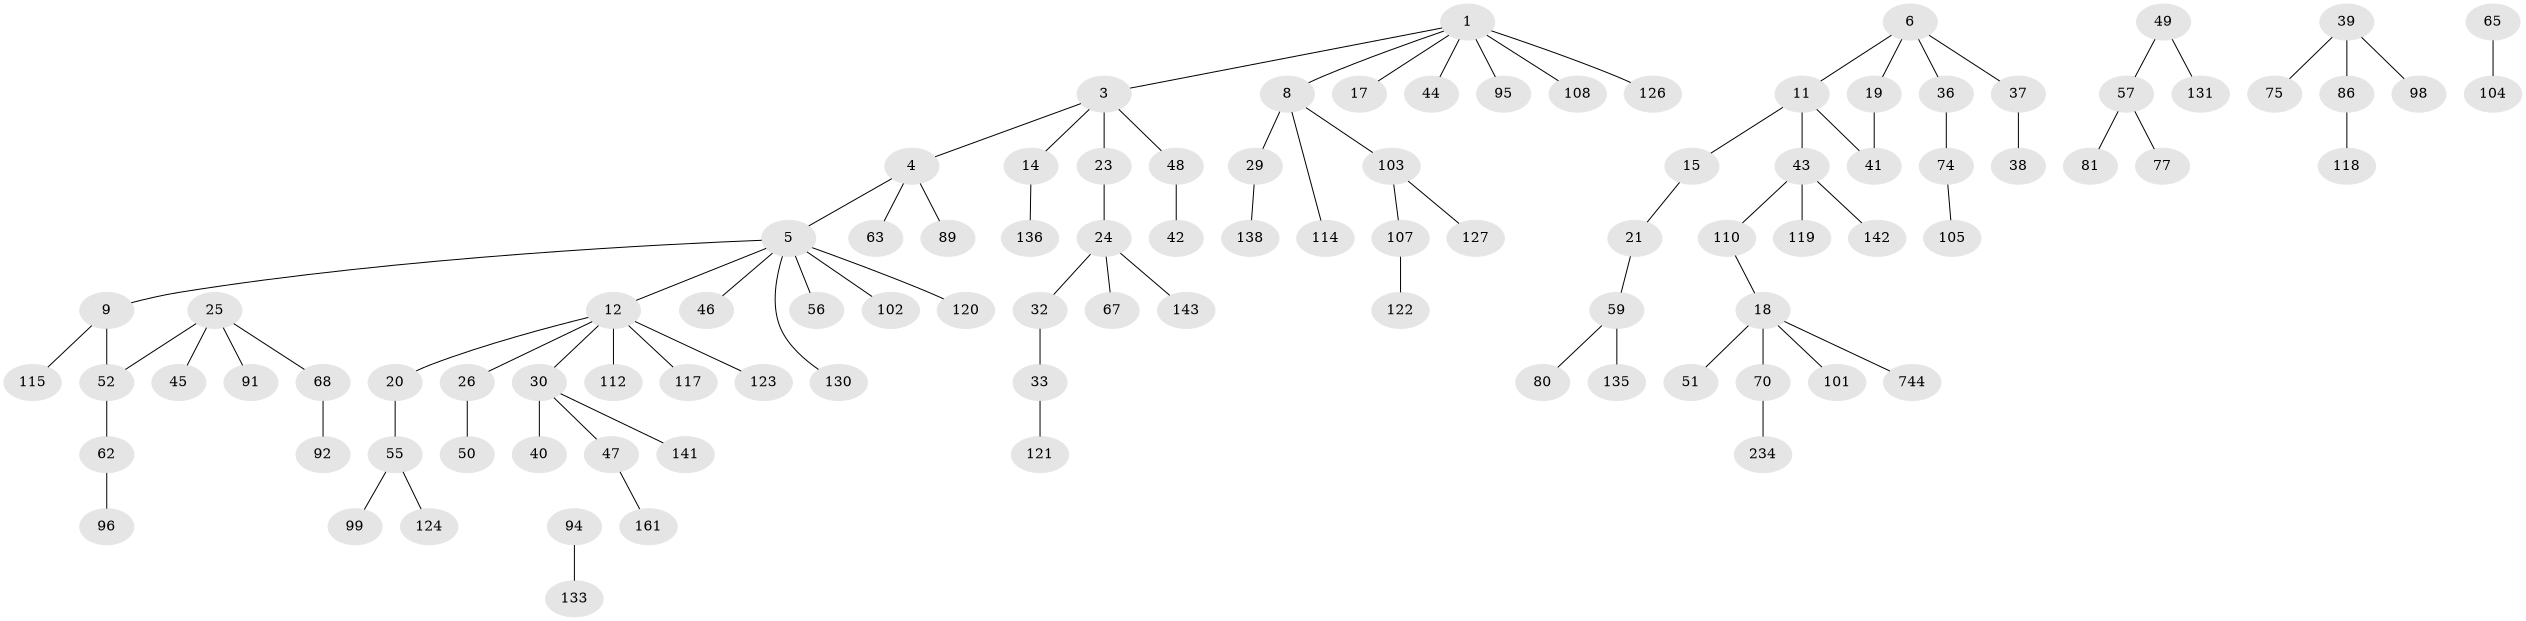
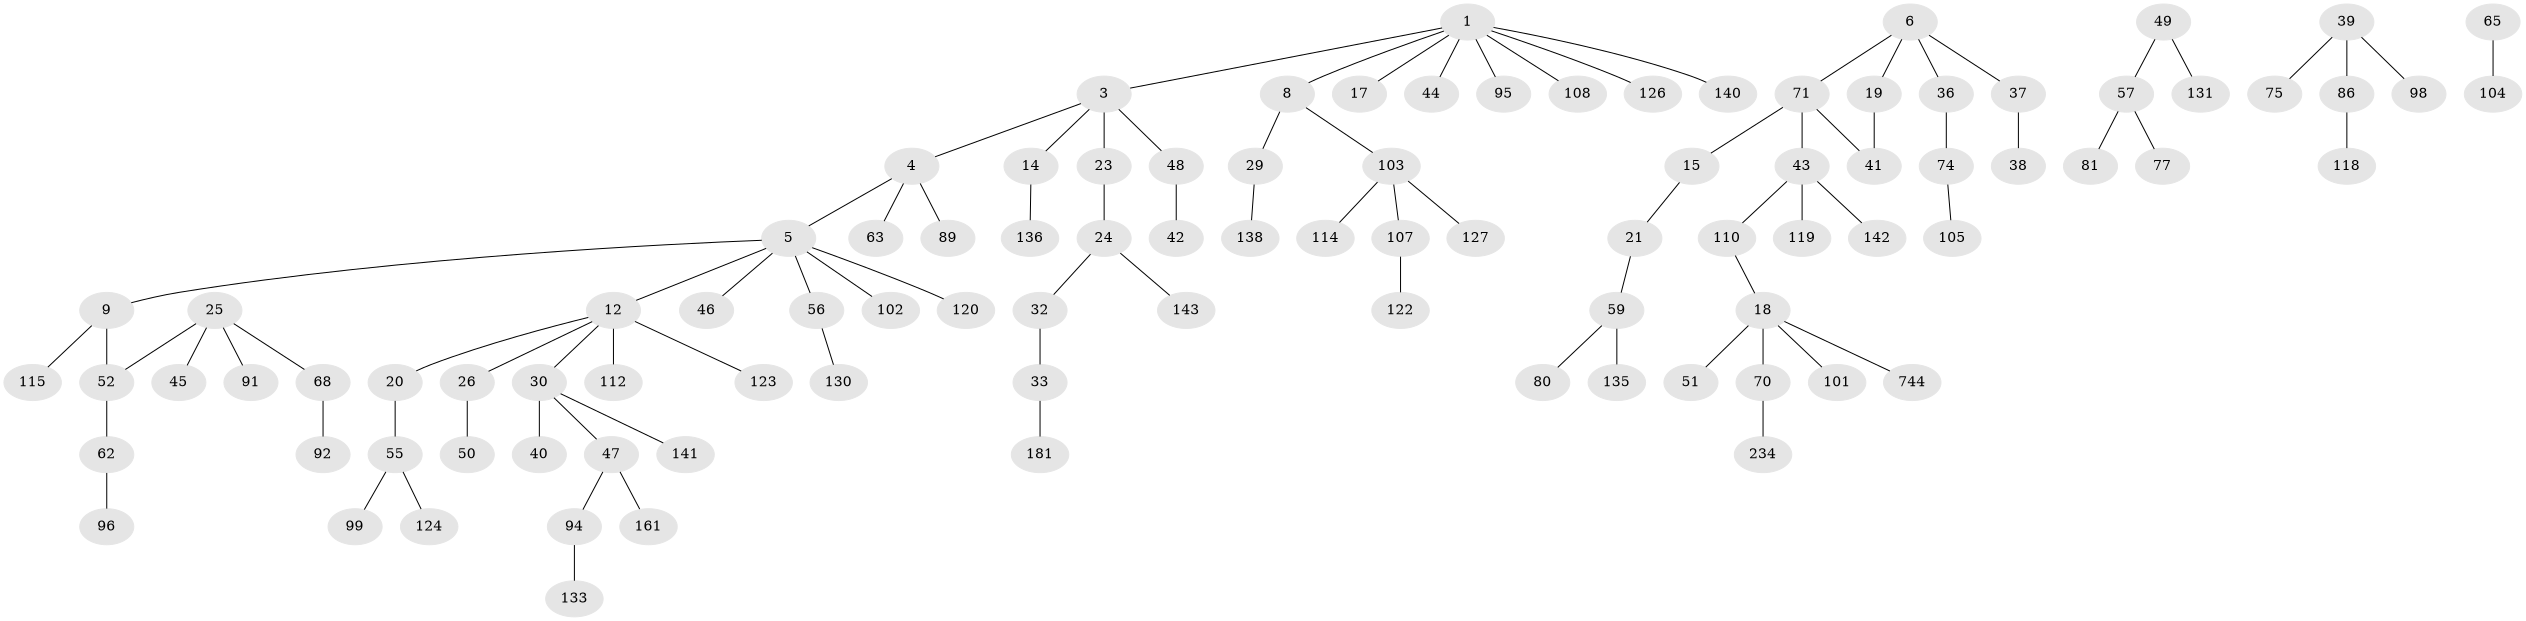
none -> (1728, 94)
(1802, 94) -> (1802, 94)
(1306, 166) -> (1358, 202)
(1112, 310) -> none
(778, 320) -> (828, 347)
(689, 383) -> none
(1040, 455) -> (1040, 455)
none -> (593, 491)
